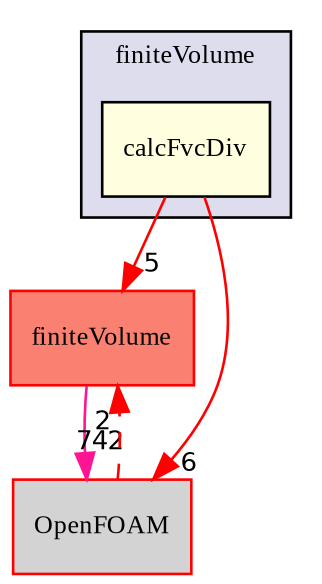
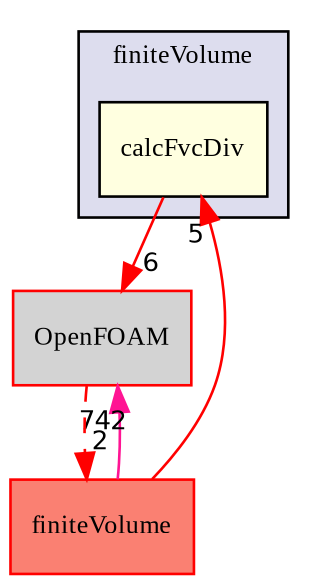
(149, 234) -> (221, 360)
